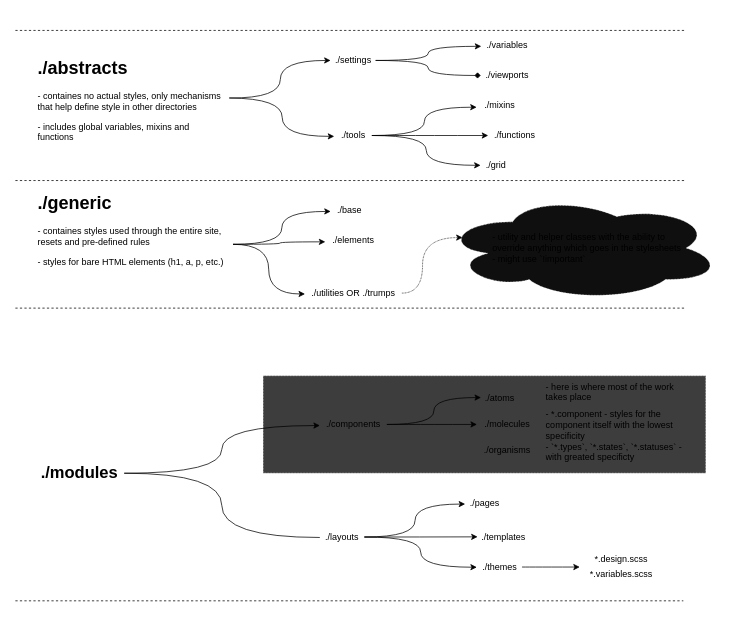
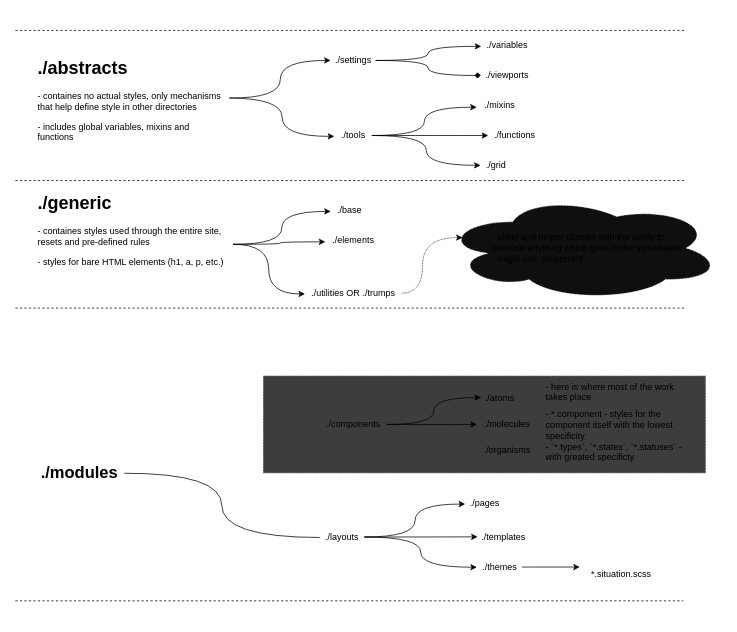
(211, 462) -> none
(621, 559) -> none
(621, 574) -> (621, 574)
